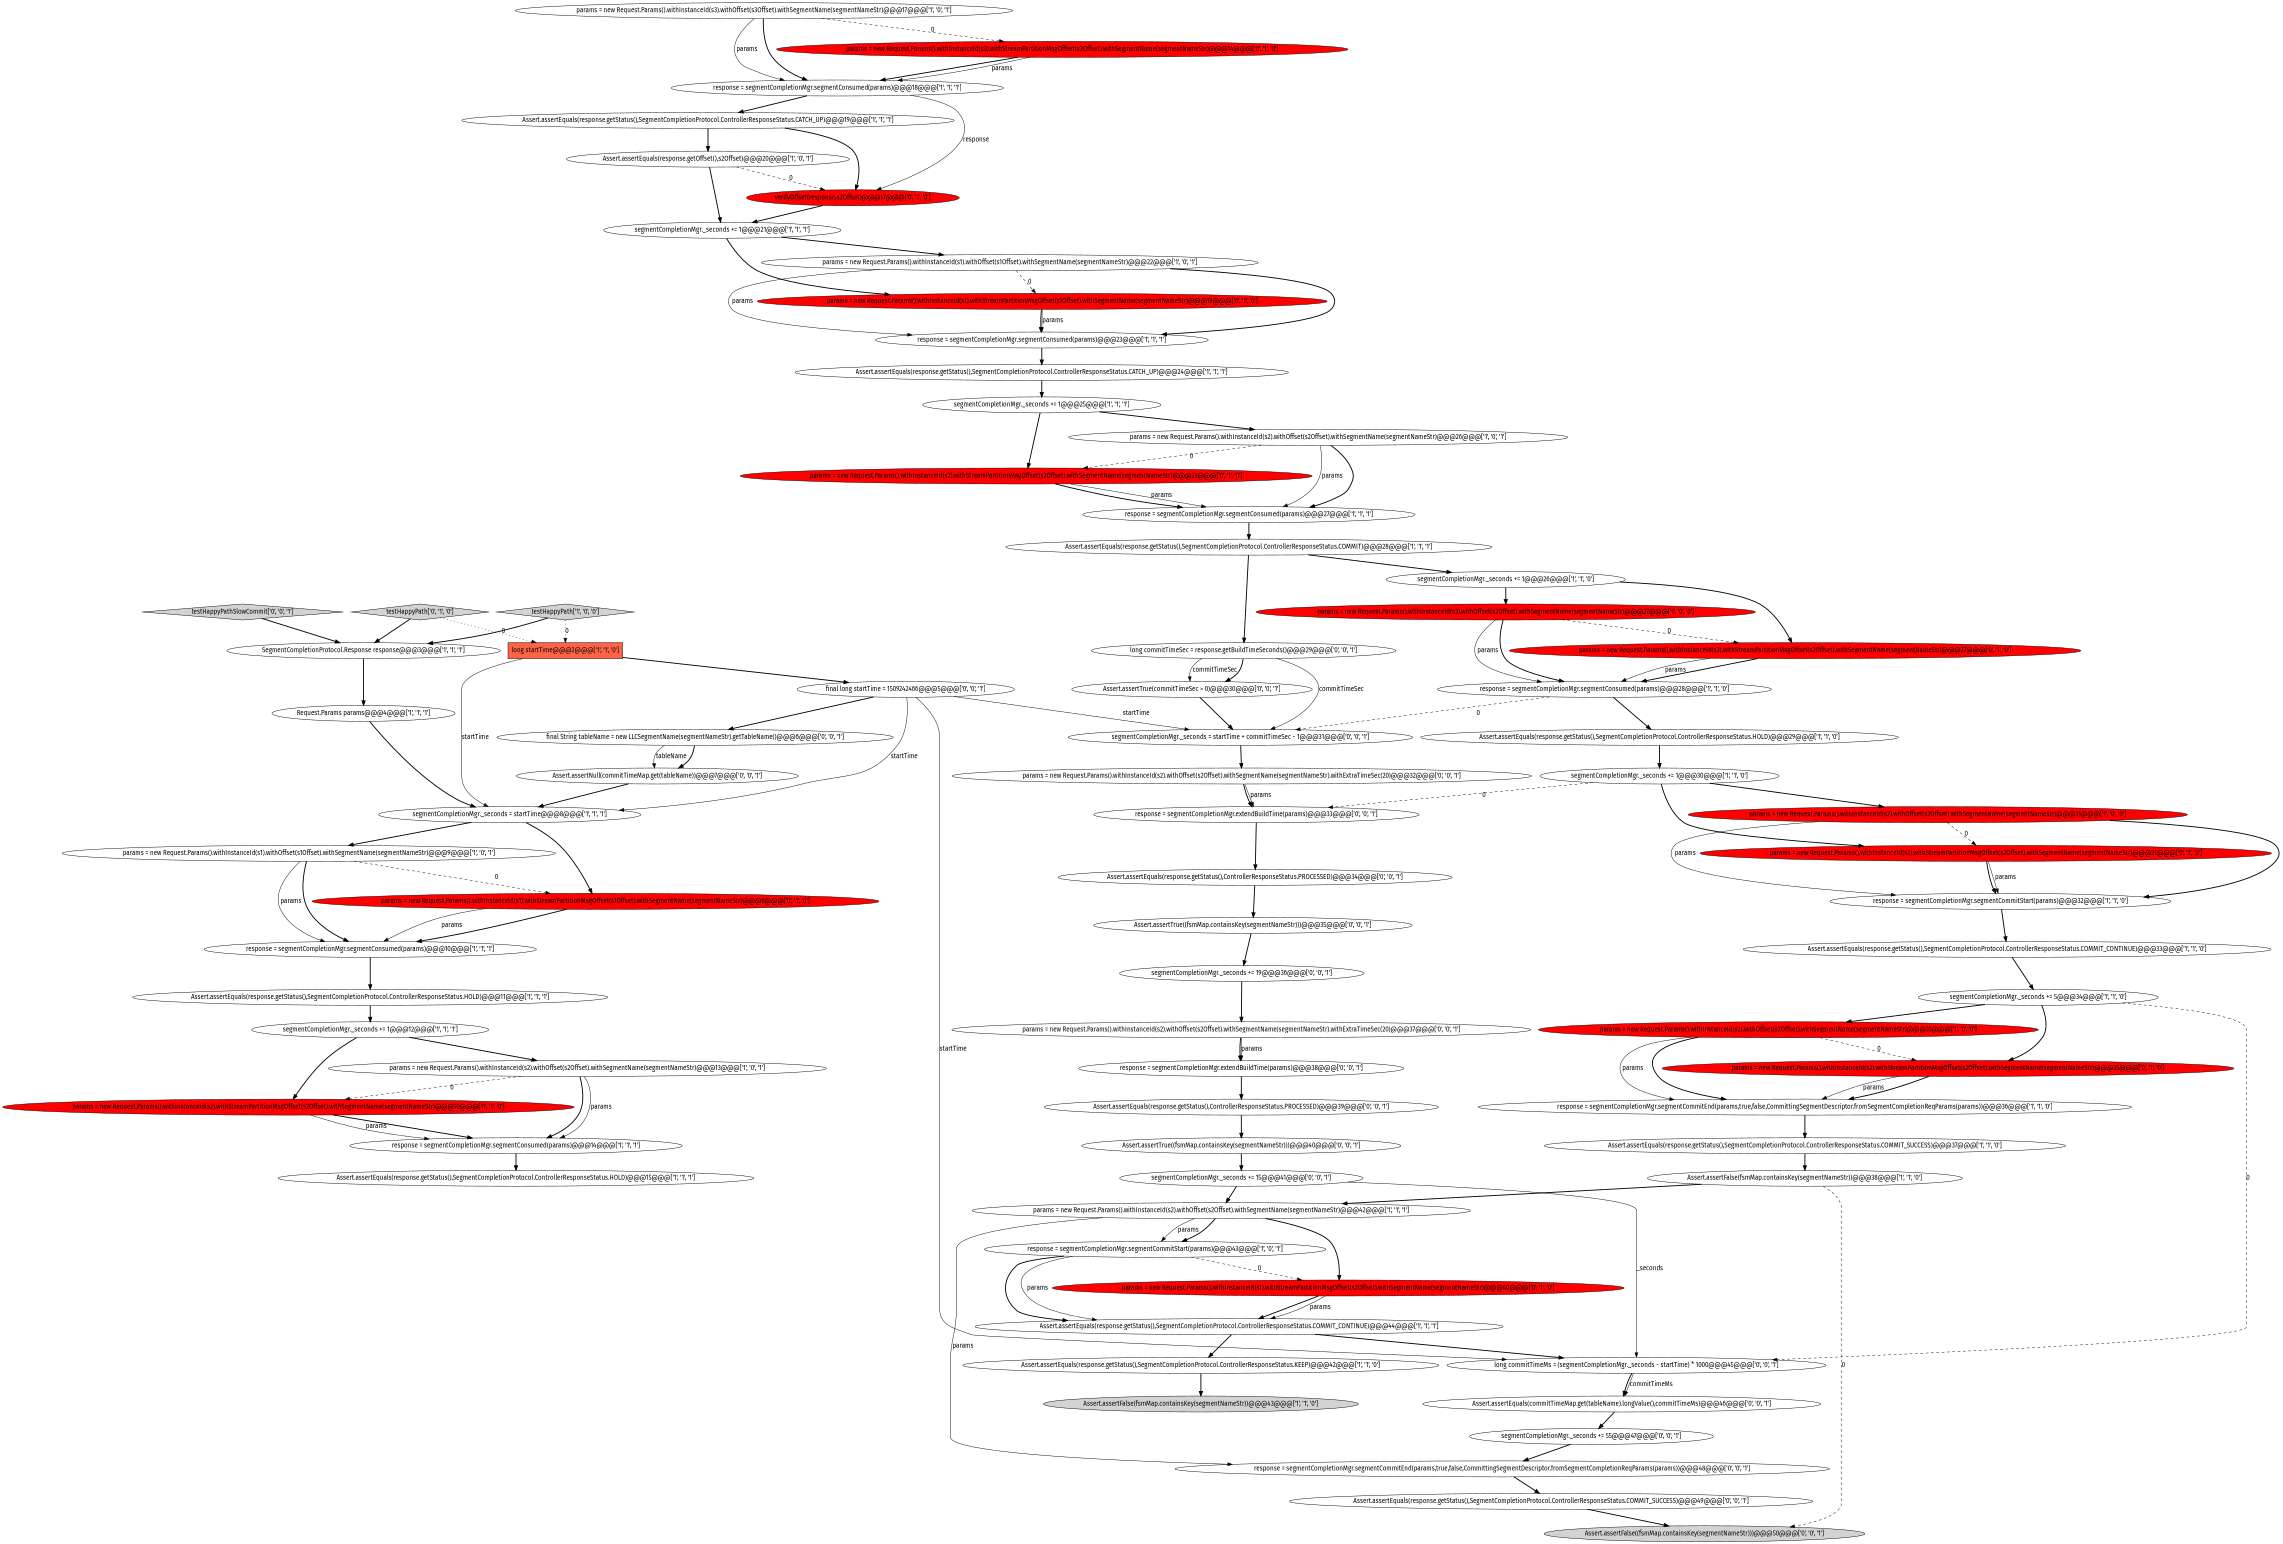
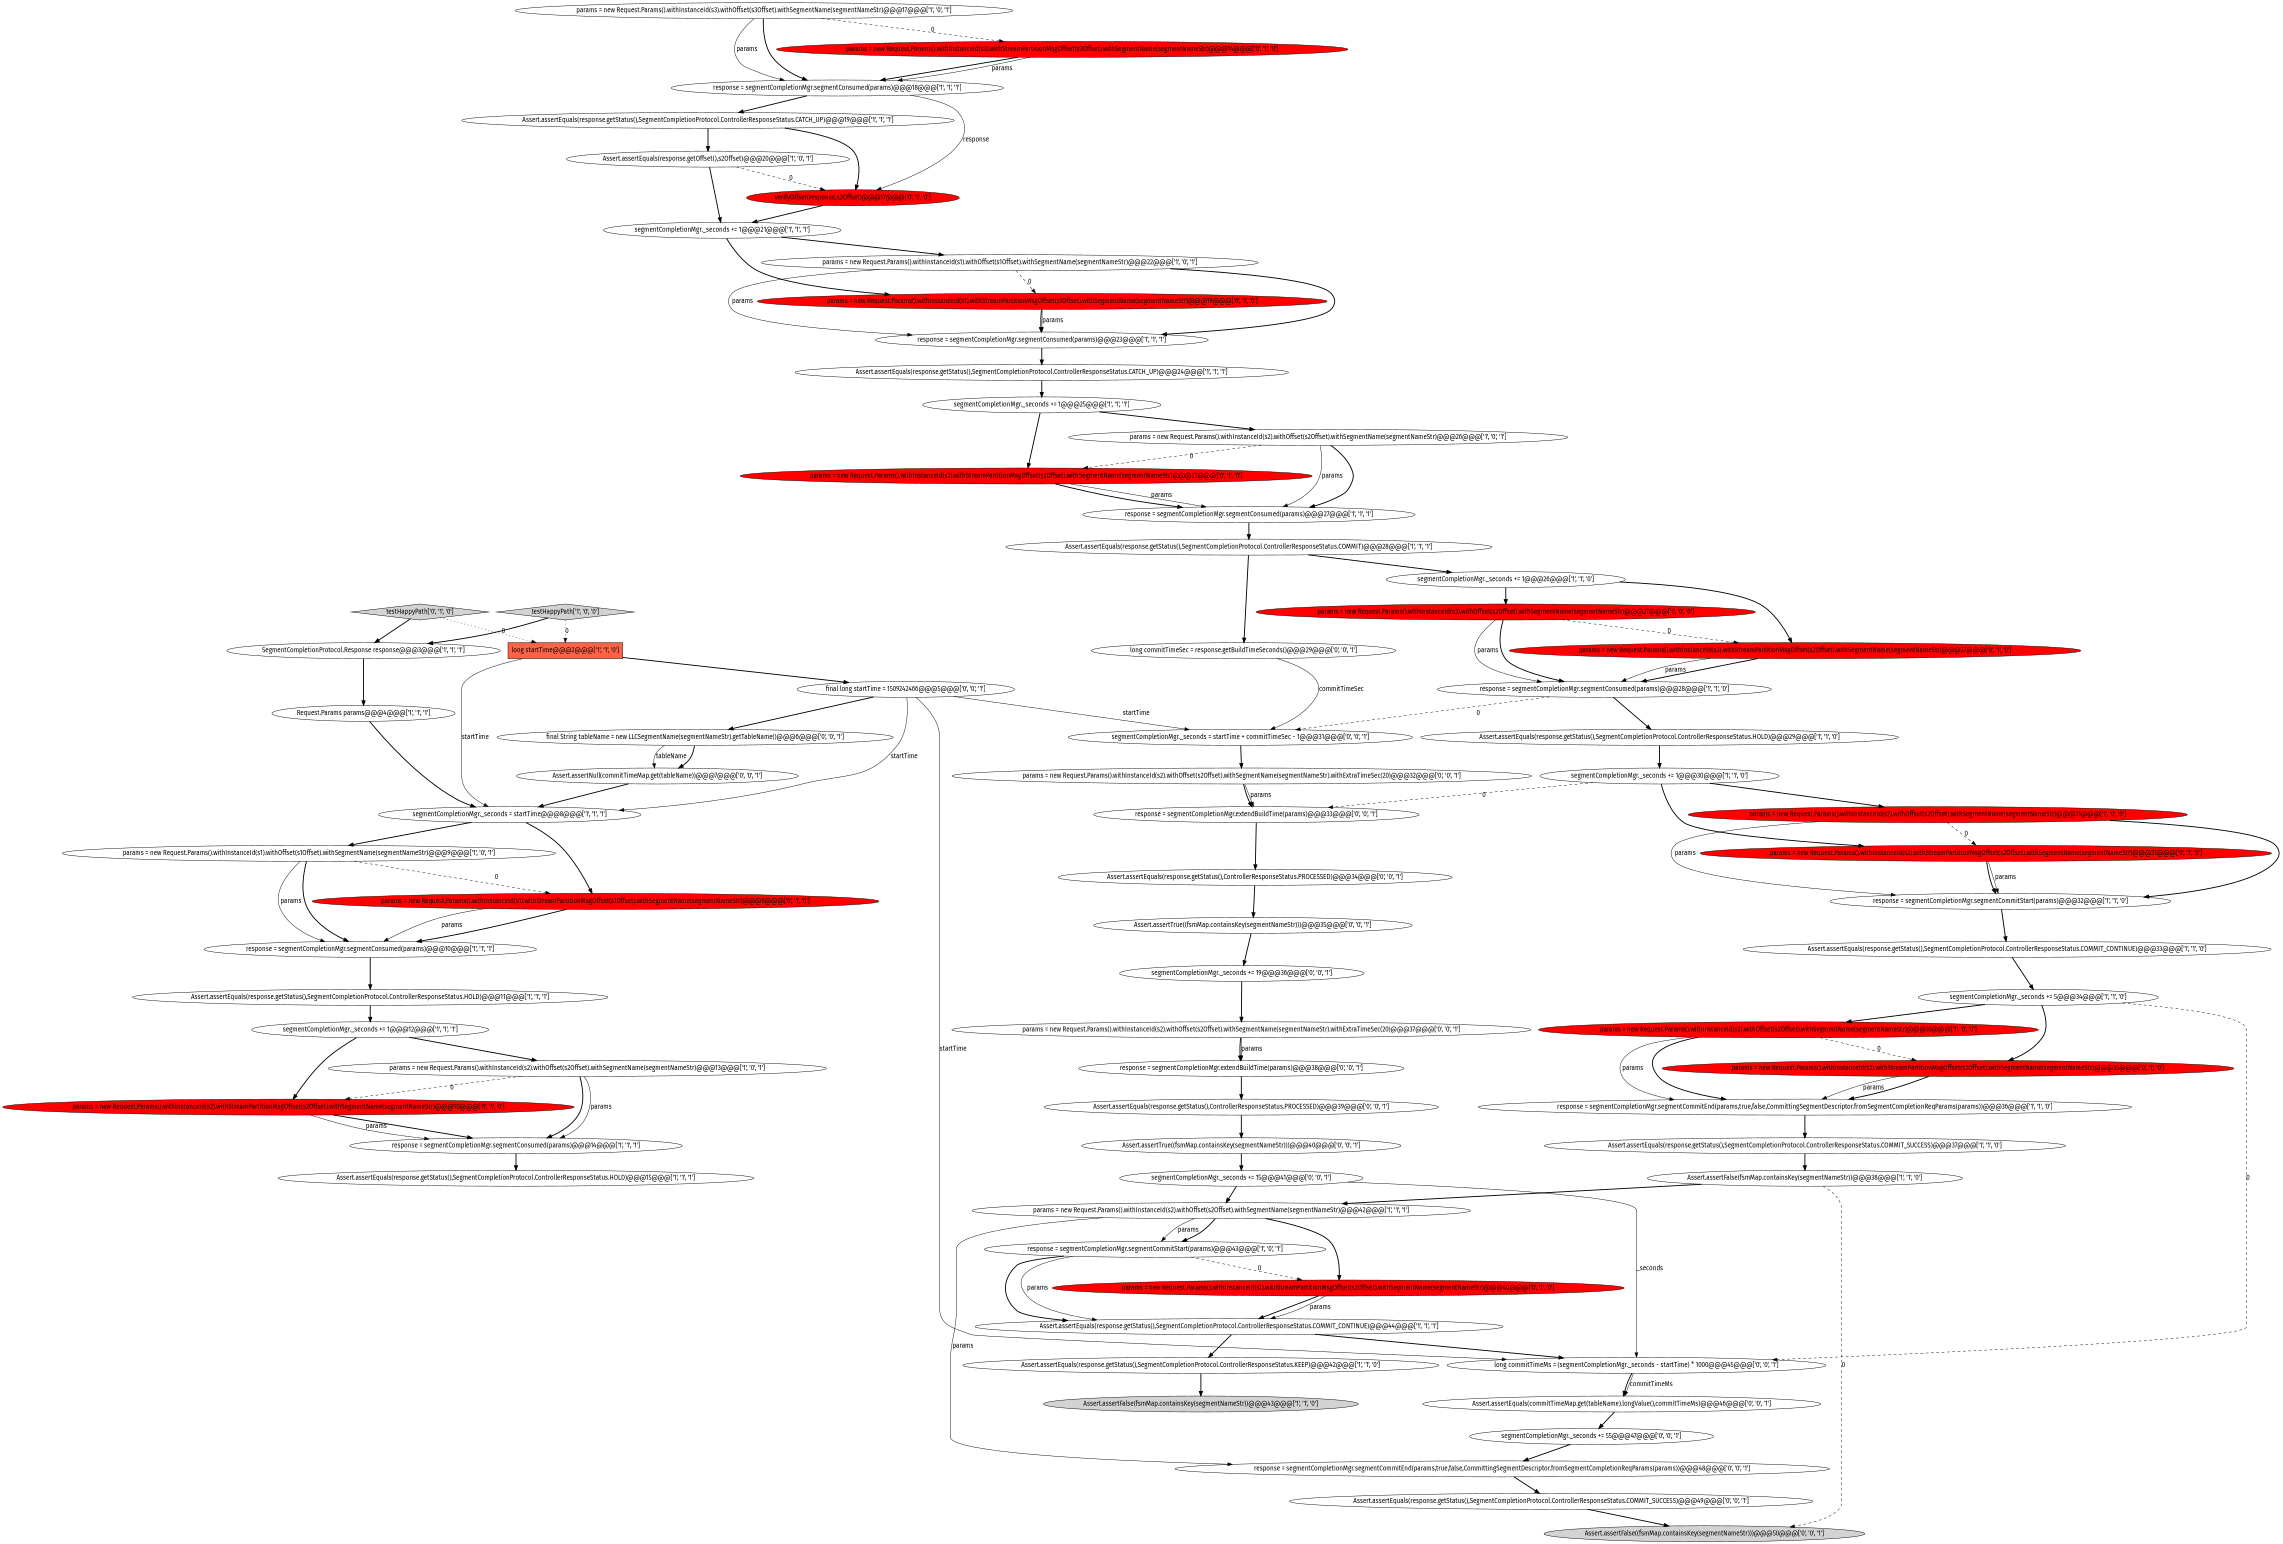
(243, 612) -> none
(1192, 689) -> none
